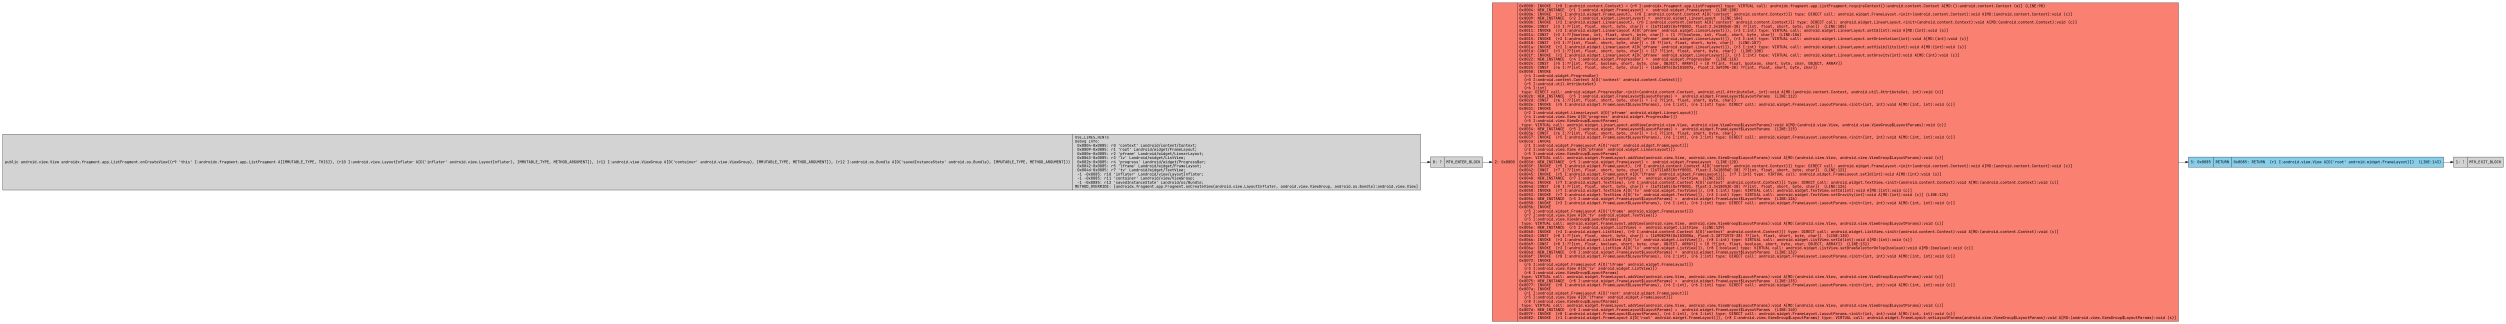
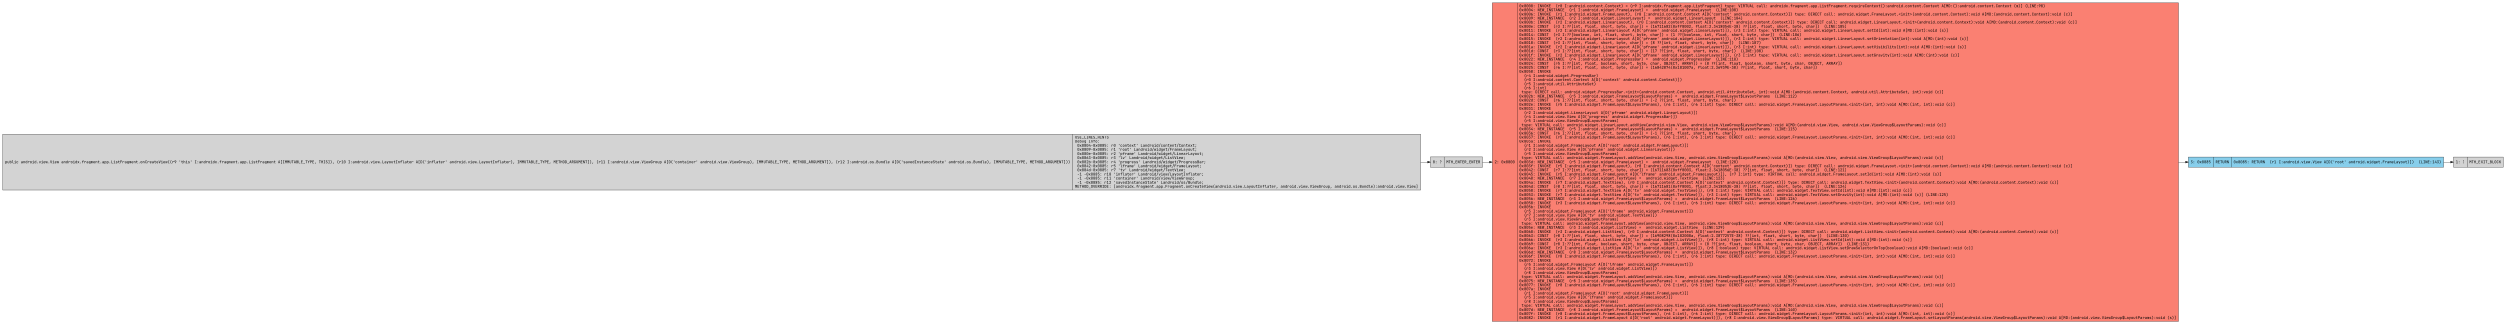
(1463, 162) -> (1463, 162)
